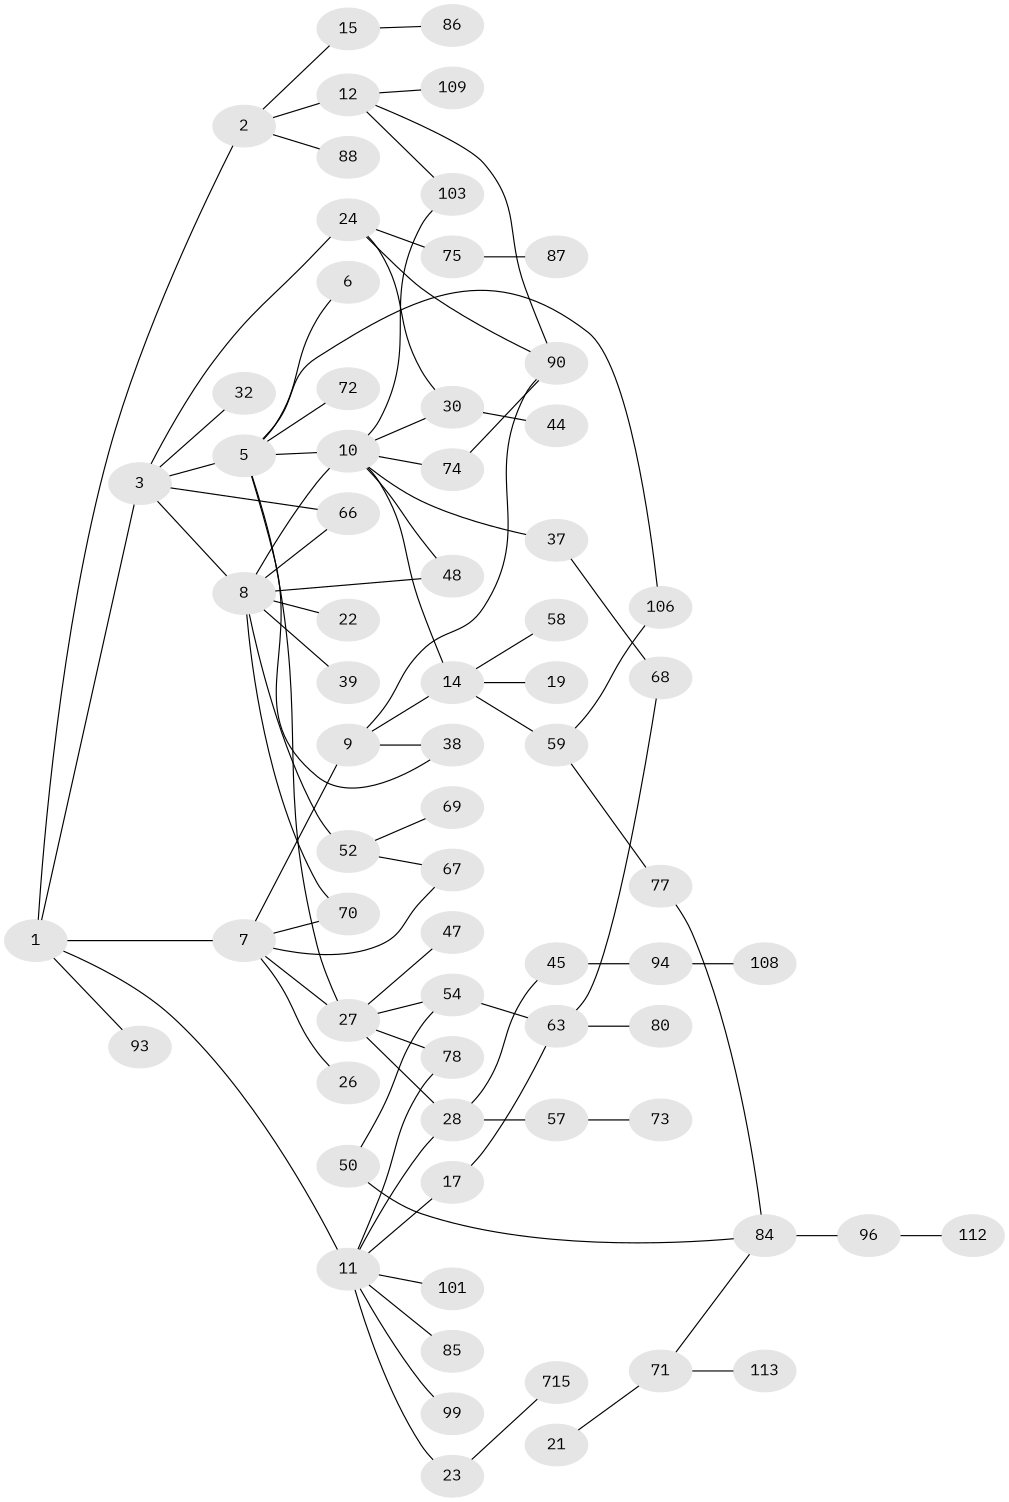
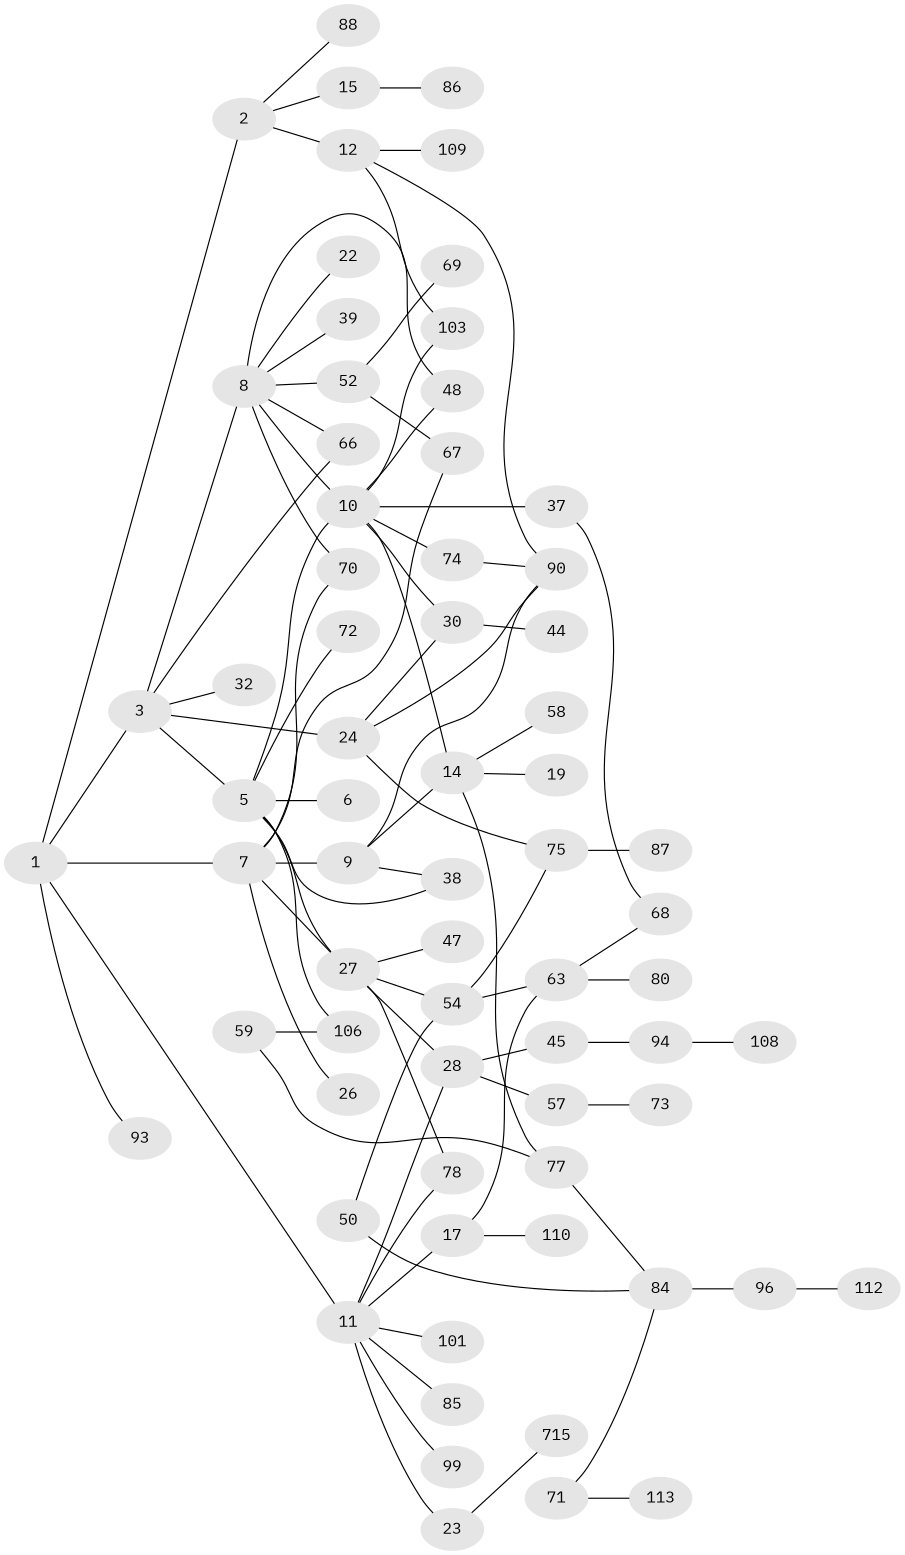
(504, 714) -> (496, 974)
none -> (512, 931)
none -> (556, 1236)
(556, 1445) -> none
